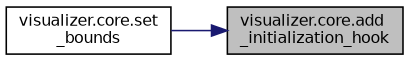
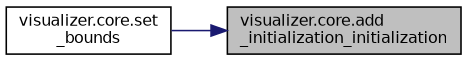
(315, 31) -> (344, 31)
